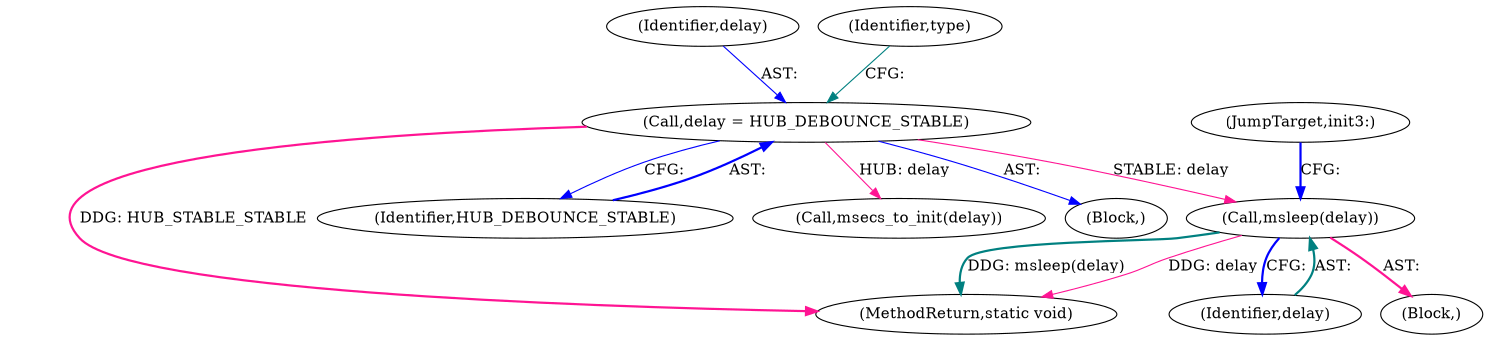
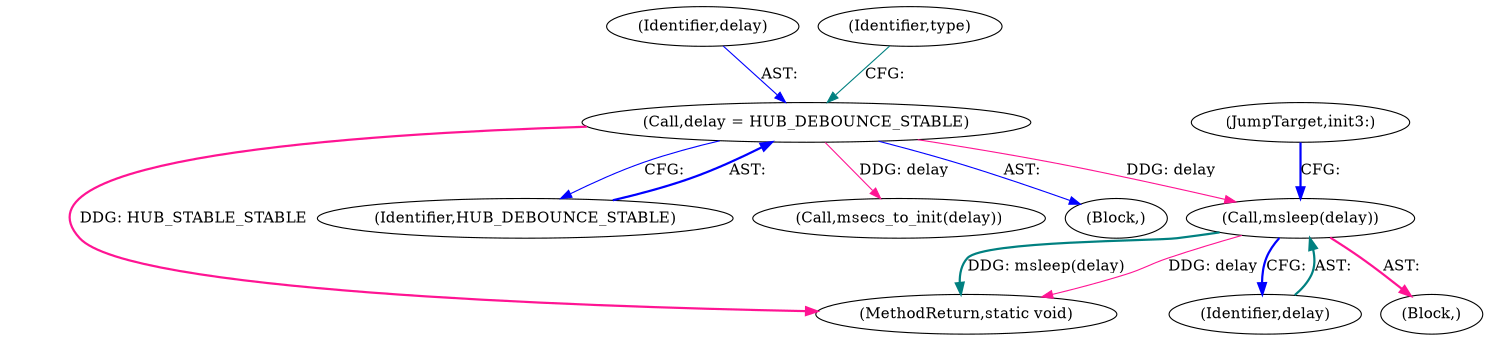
(905, 170) -> (905, 170)
(1171, 170) -> (1171, 170)
